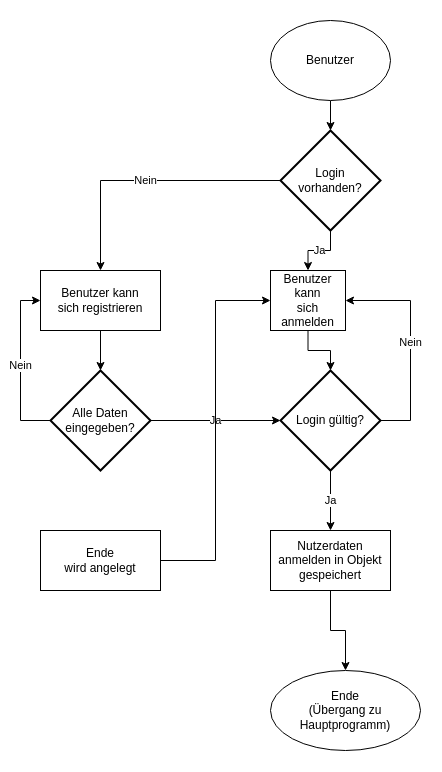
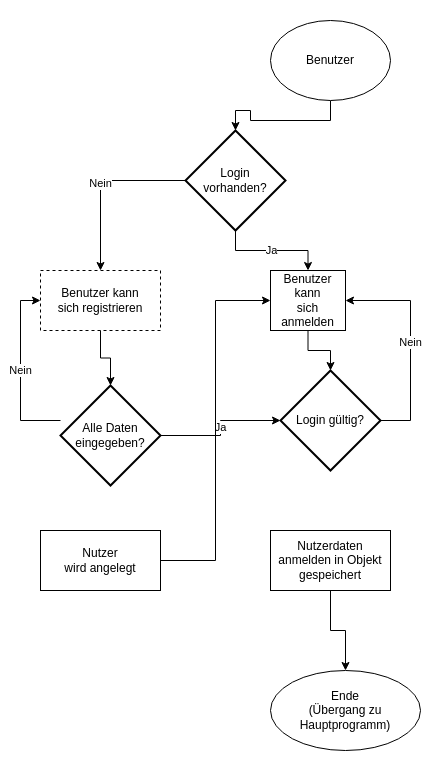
(331, 181) -> (236, 181)
(101, 301) -> (101, 301)
(101, 421) -> (111, 436)
(331, 497) -> none
(101, 561) -> (101, 561)
